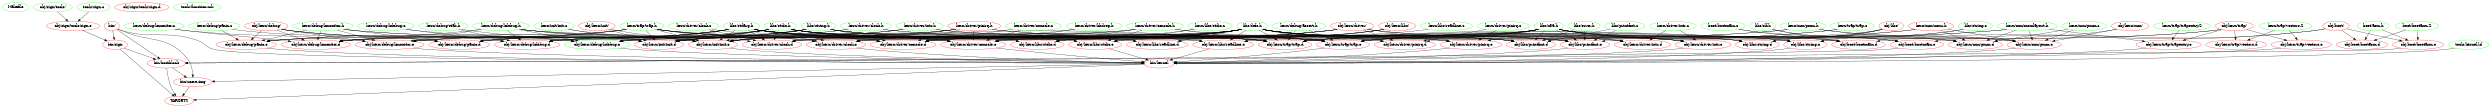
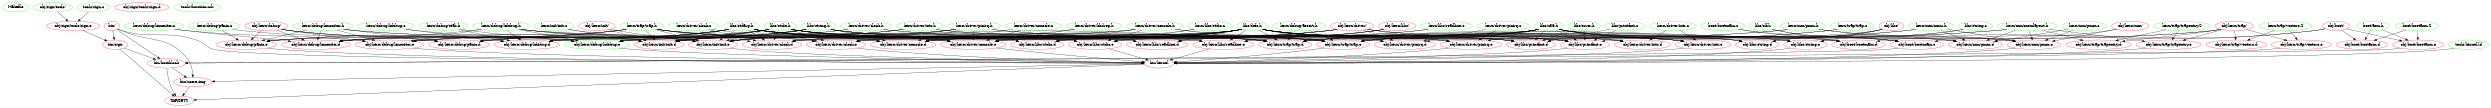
(974, 26) -> (974, 26)
(1931, 26) -> (1931, 26)
none -> (1305, 36)
none -> (1579, 38)
none -> (2099, 45)
